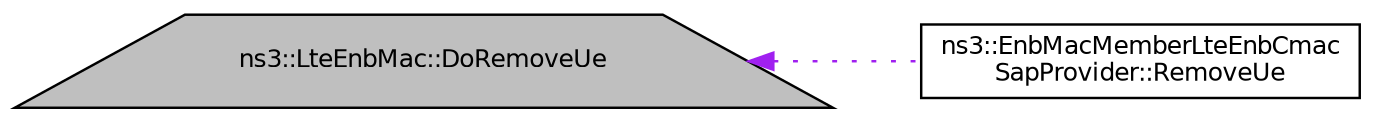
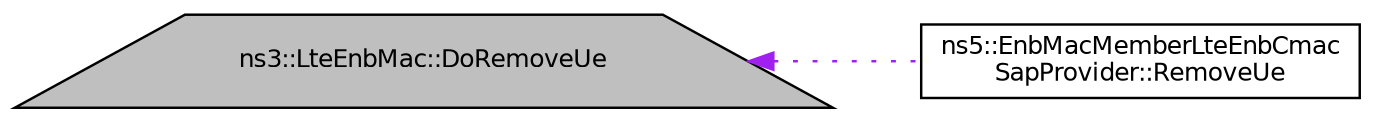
(1140, 61) -> (1140, 61)
